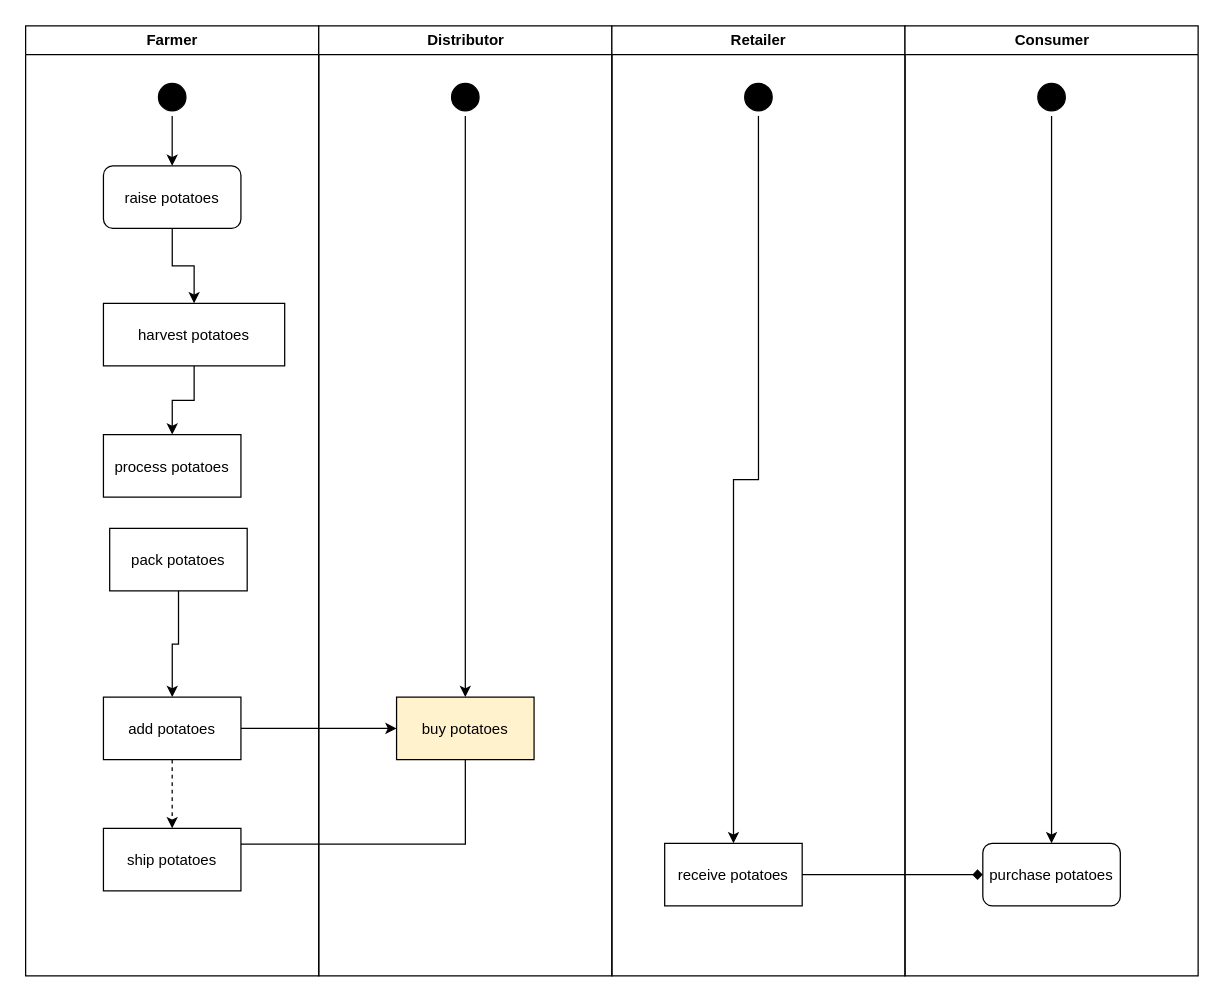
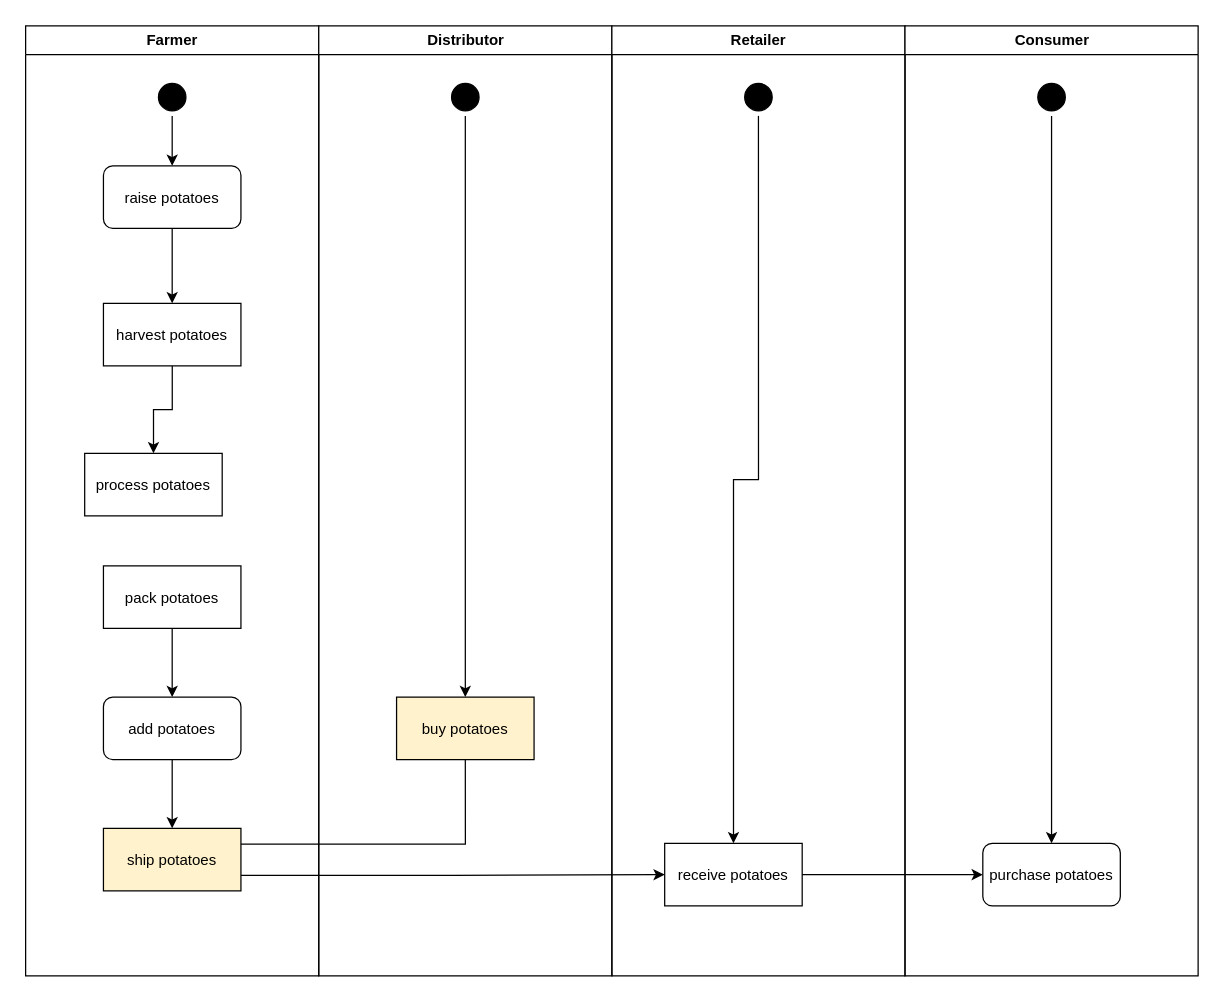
(194, 334) -> (172, 334)
(172, 466) -> (153, 484)
(178, 559) -> (172, 597)
(172, 728) -> (172, 728)
(314, 728) -> none
(172, 791) -> (172, 791)
(172, 859) -> (172, 859)
(972, 874) -> (973, 874)
none -> (449, 875)
